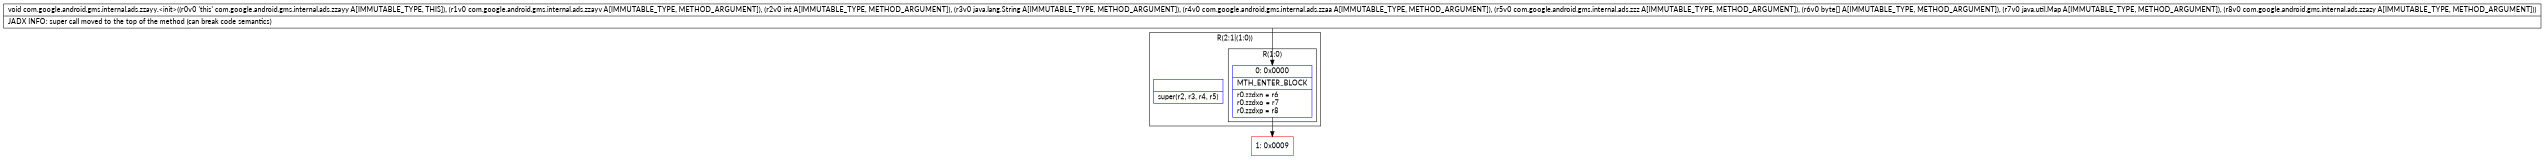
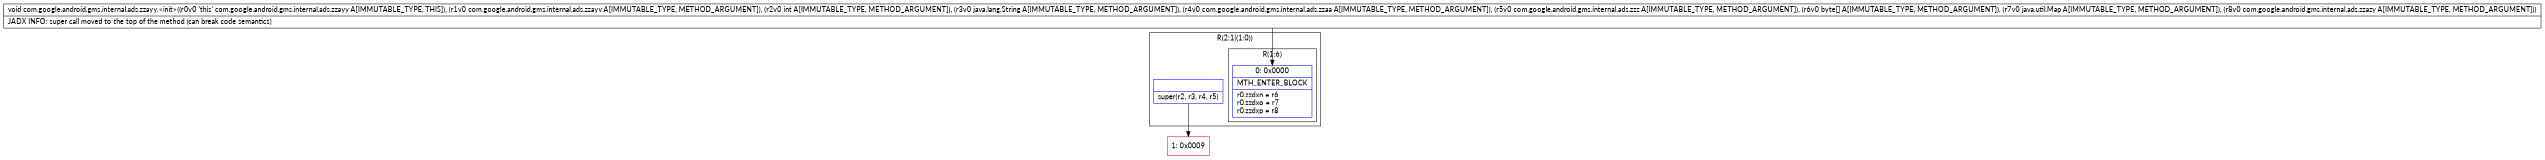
(1272, 55) -> (1272, 55)
(1272, 124) -> (1188, 117)
